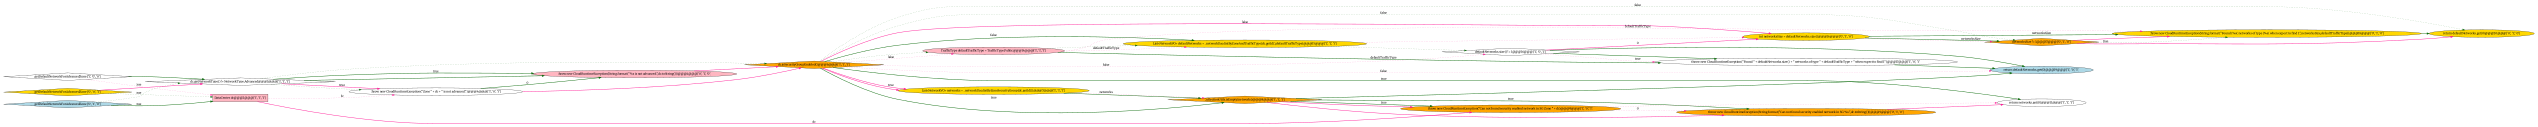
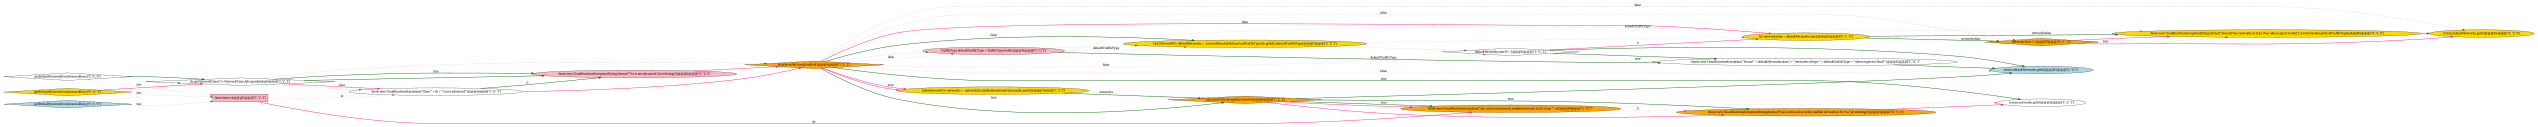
(161, 105) -> (161, 105)
